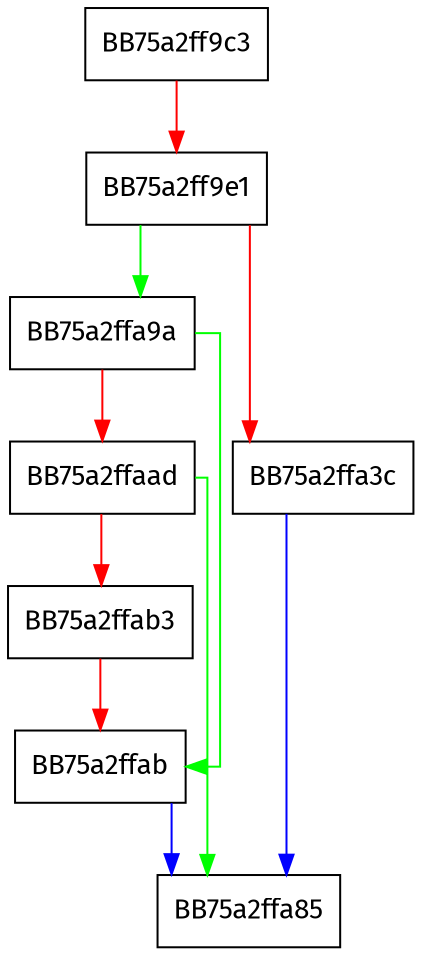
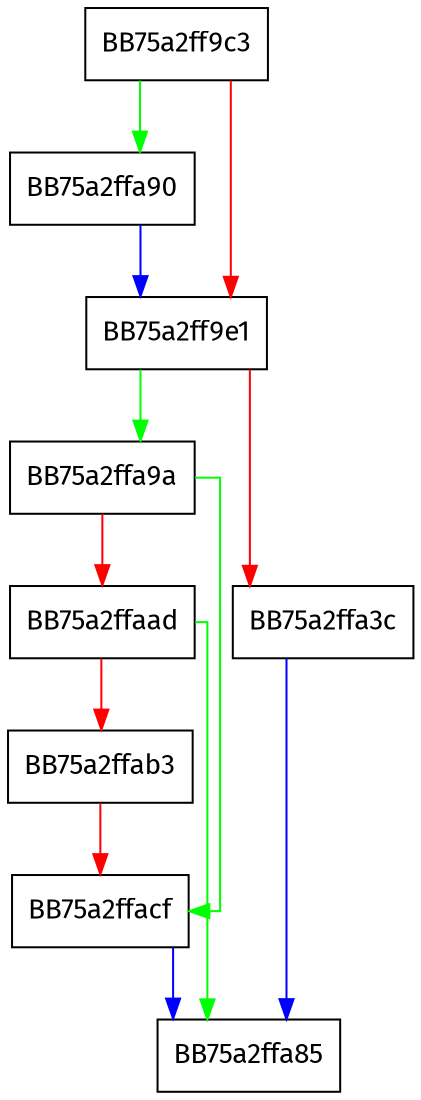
none -> (102, 189)
(100, 767) -> (100, 911)
